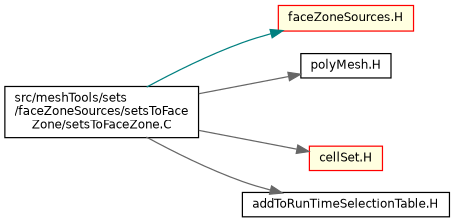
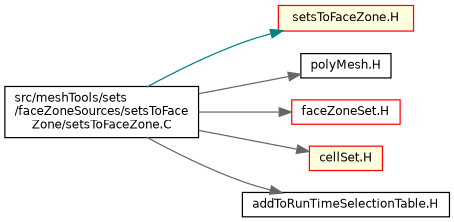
(346, 18) -> (346, 18)
none -> (346, 112)
